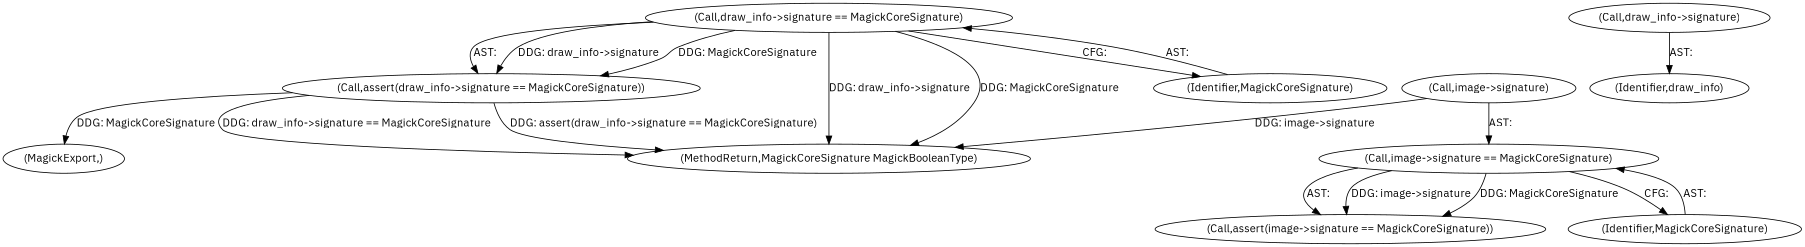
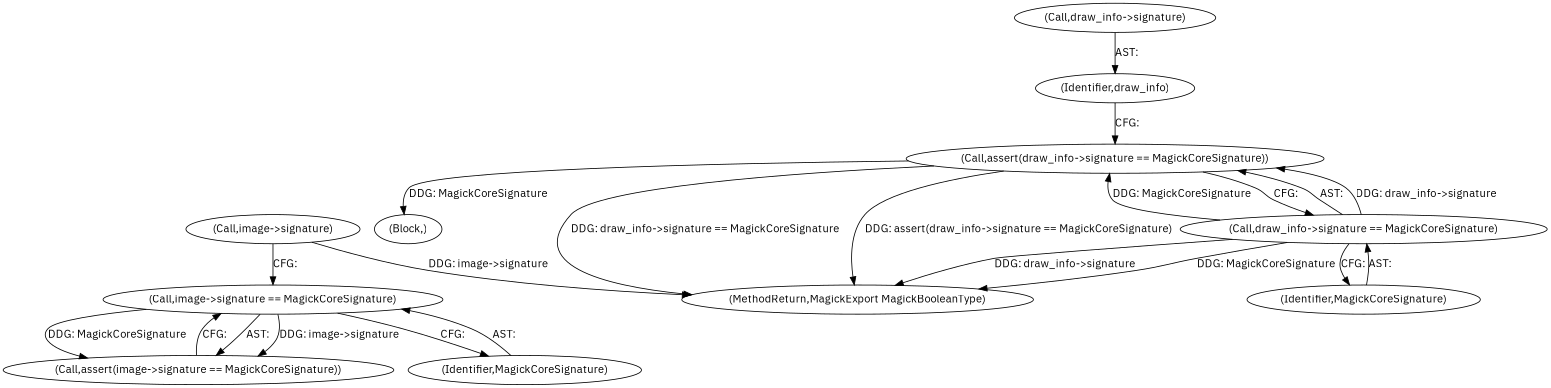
none -> (1115, 119)
(1502, 123) -> (287, 264)
(64, 159) -> (408, 229)
(829, 159) -> (858, 300)
none -> (1256, 188)
none -> (200, 334)
